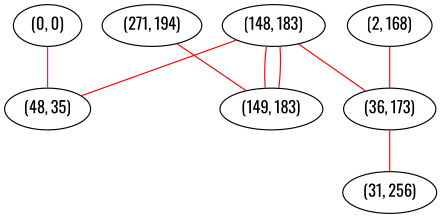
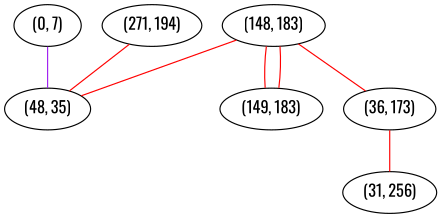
(48, 26) -> (48, 26)
(390, 26) -> none
(212, 67) -> (99, 68)
